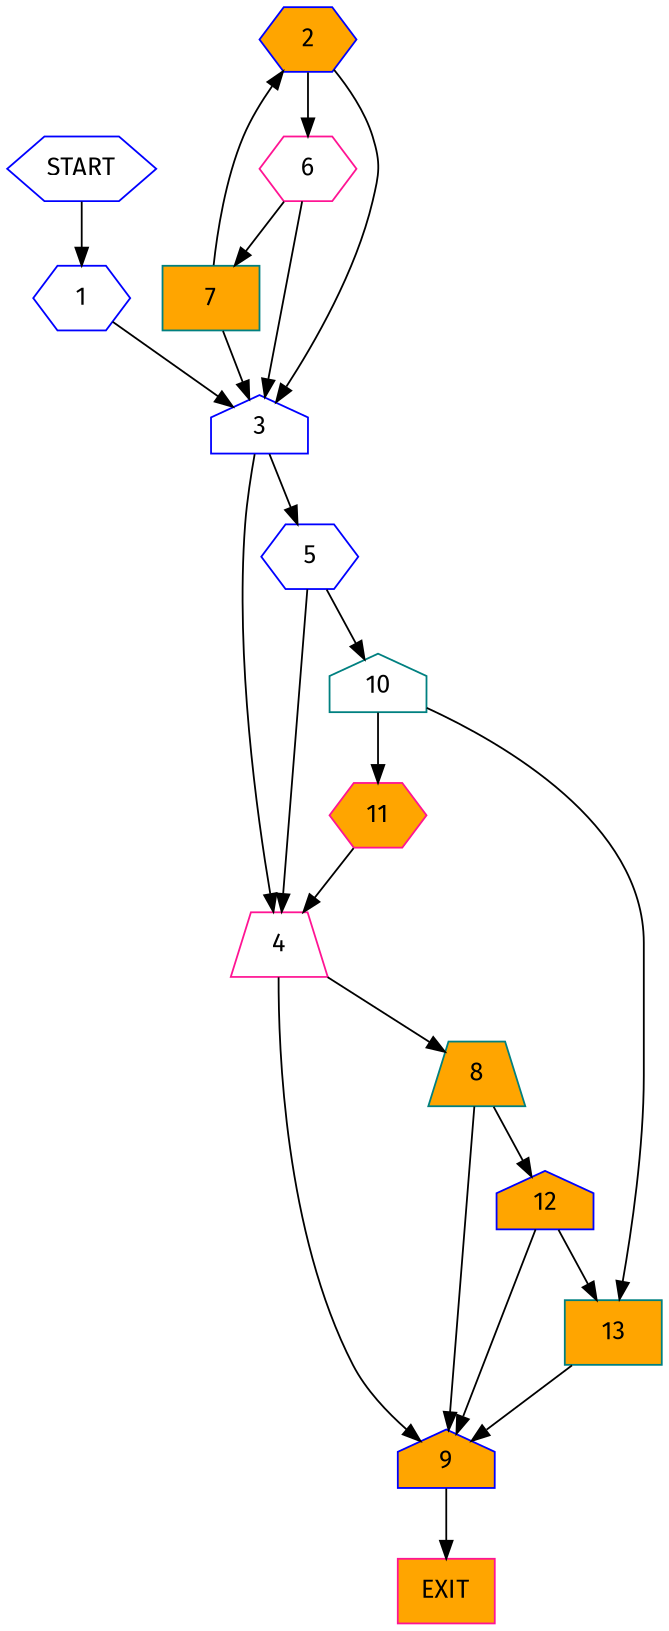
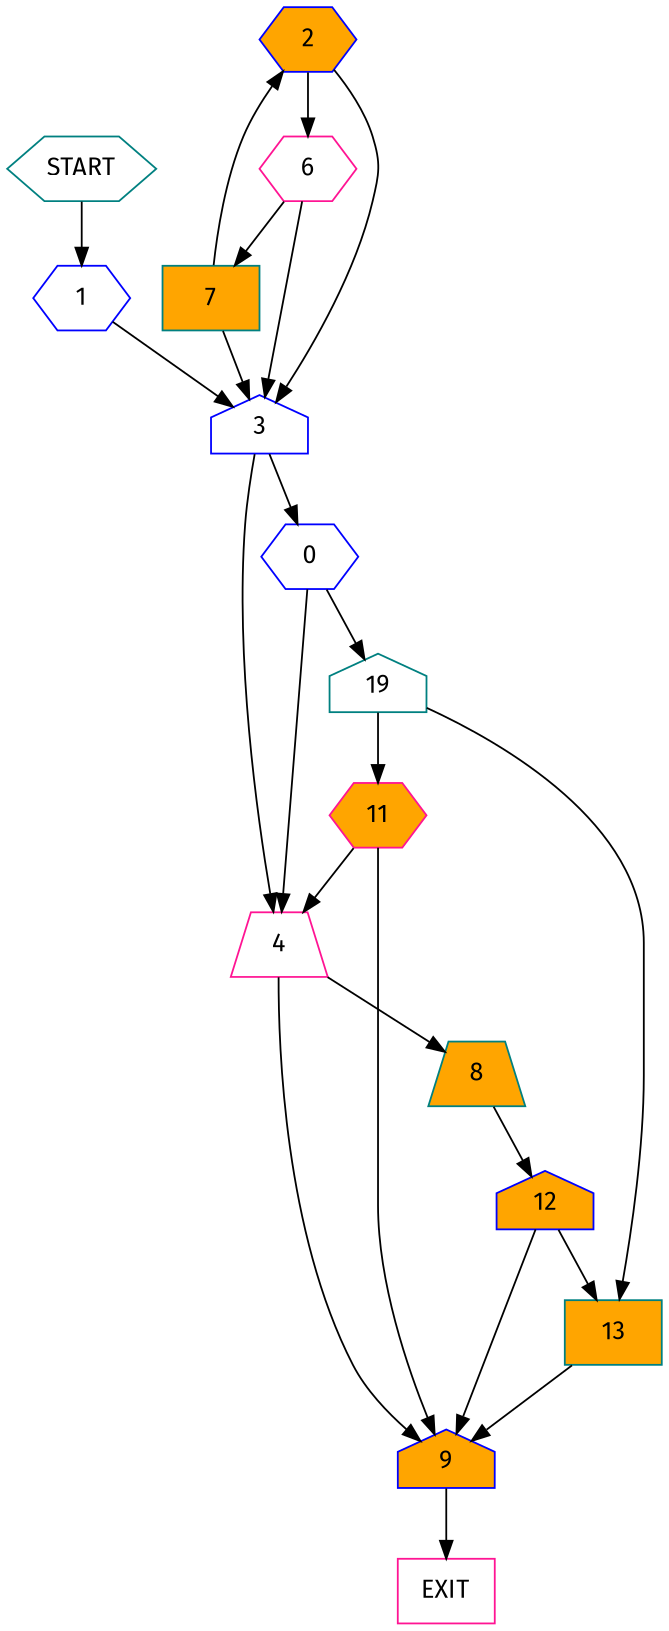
(82, 169) -> (82, 169)
(310, 557) -> (310, 557)
(378, 686) -> (378, 686)
(462, 1259) -> (378, 1136)
(446, 1591) -> (446, 1591)
